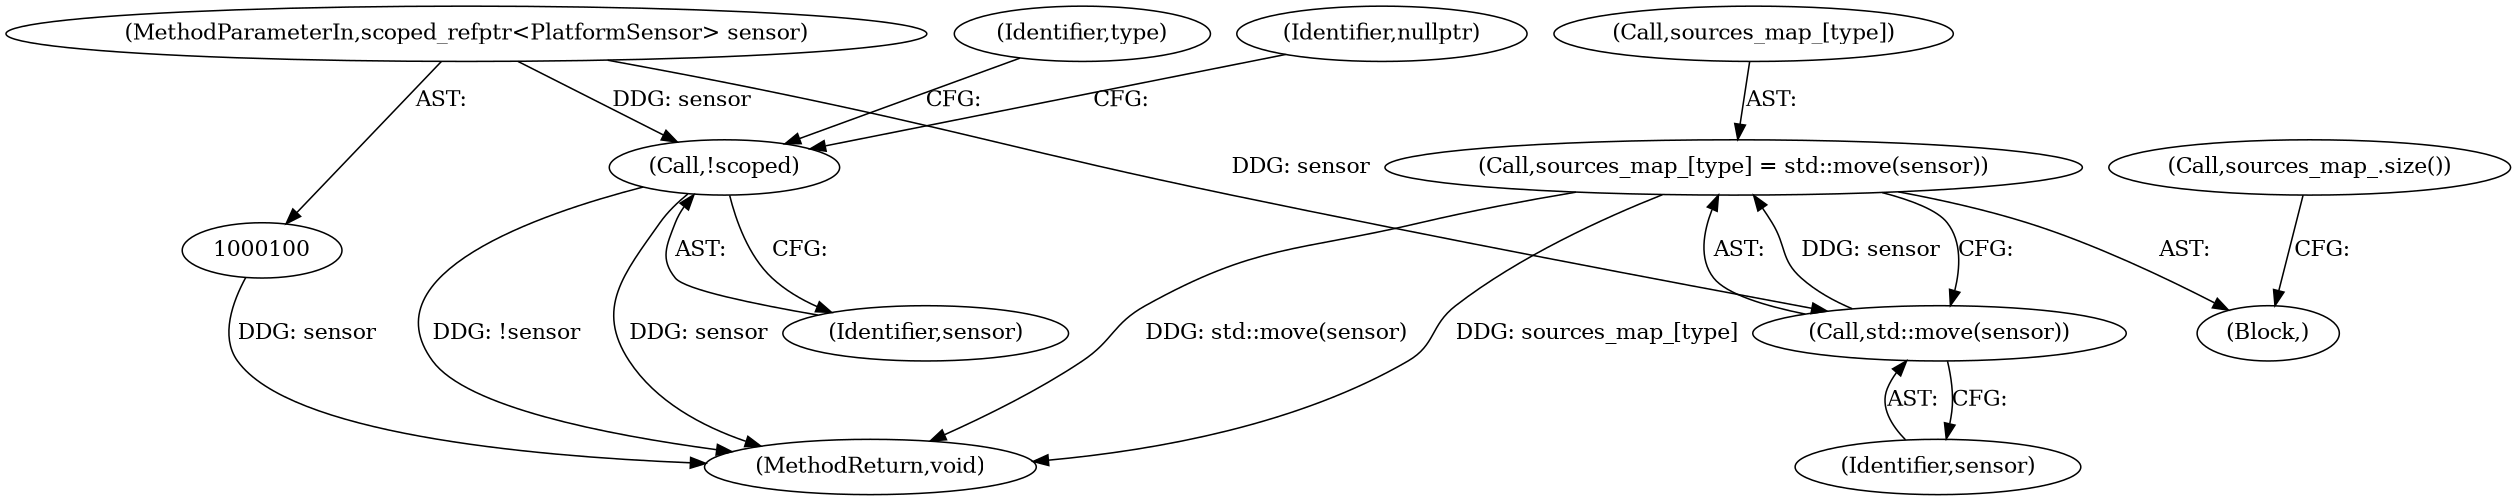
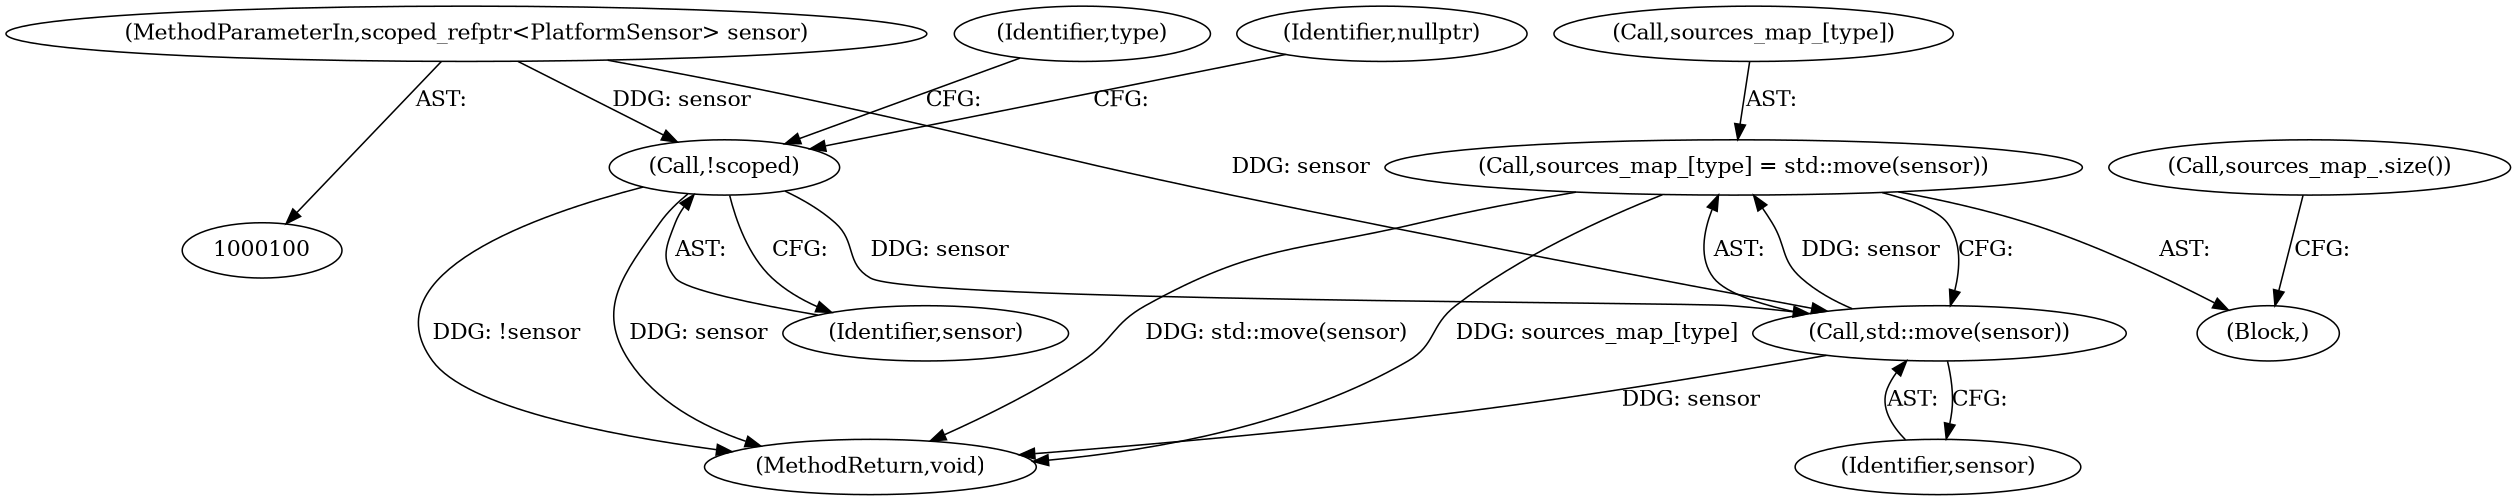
none -> (1268, 299)
(412, 434) -> (1432, 415)
